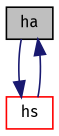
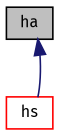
(19, 60) -> none
